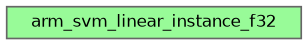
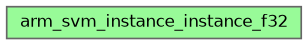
(154, 23) -> (154, 23)
